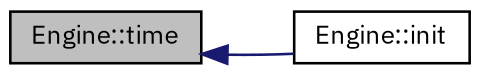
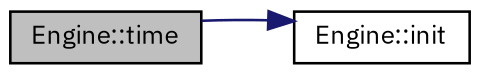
(261, 55) -> (235, 20)
